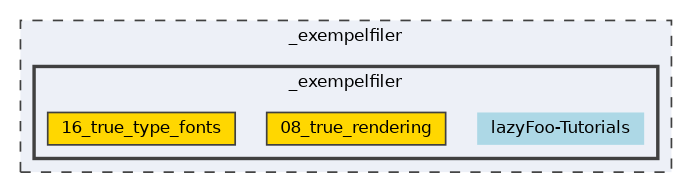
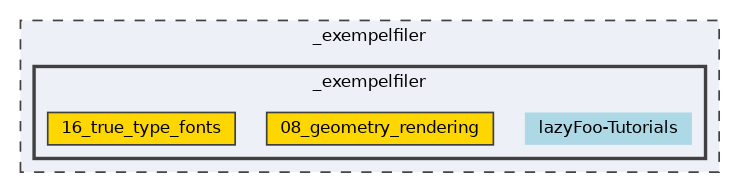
(356, 129) -> (380, 129)
